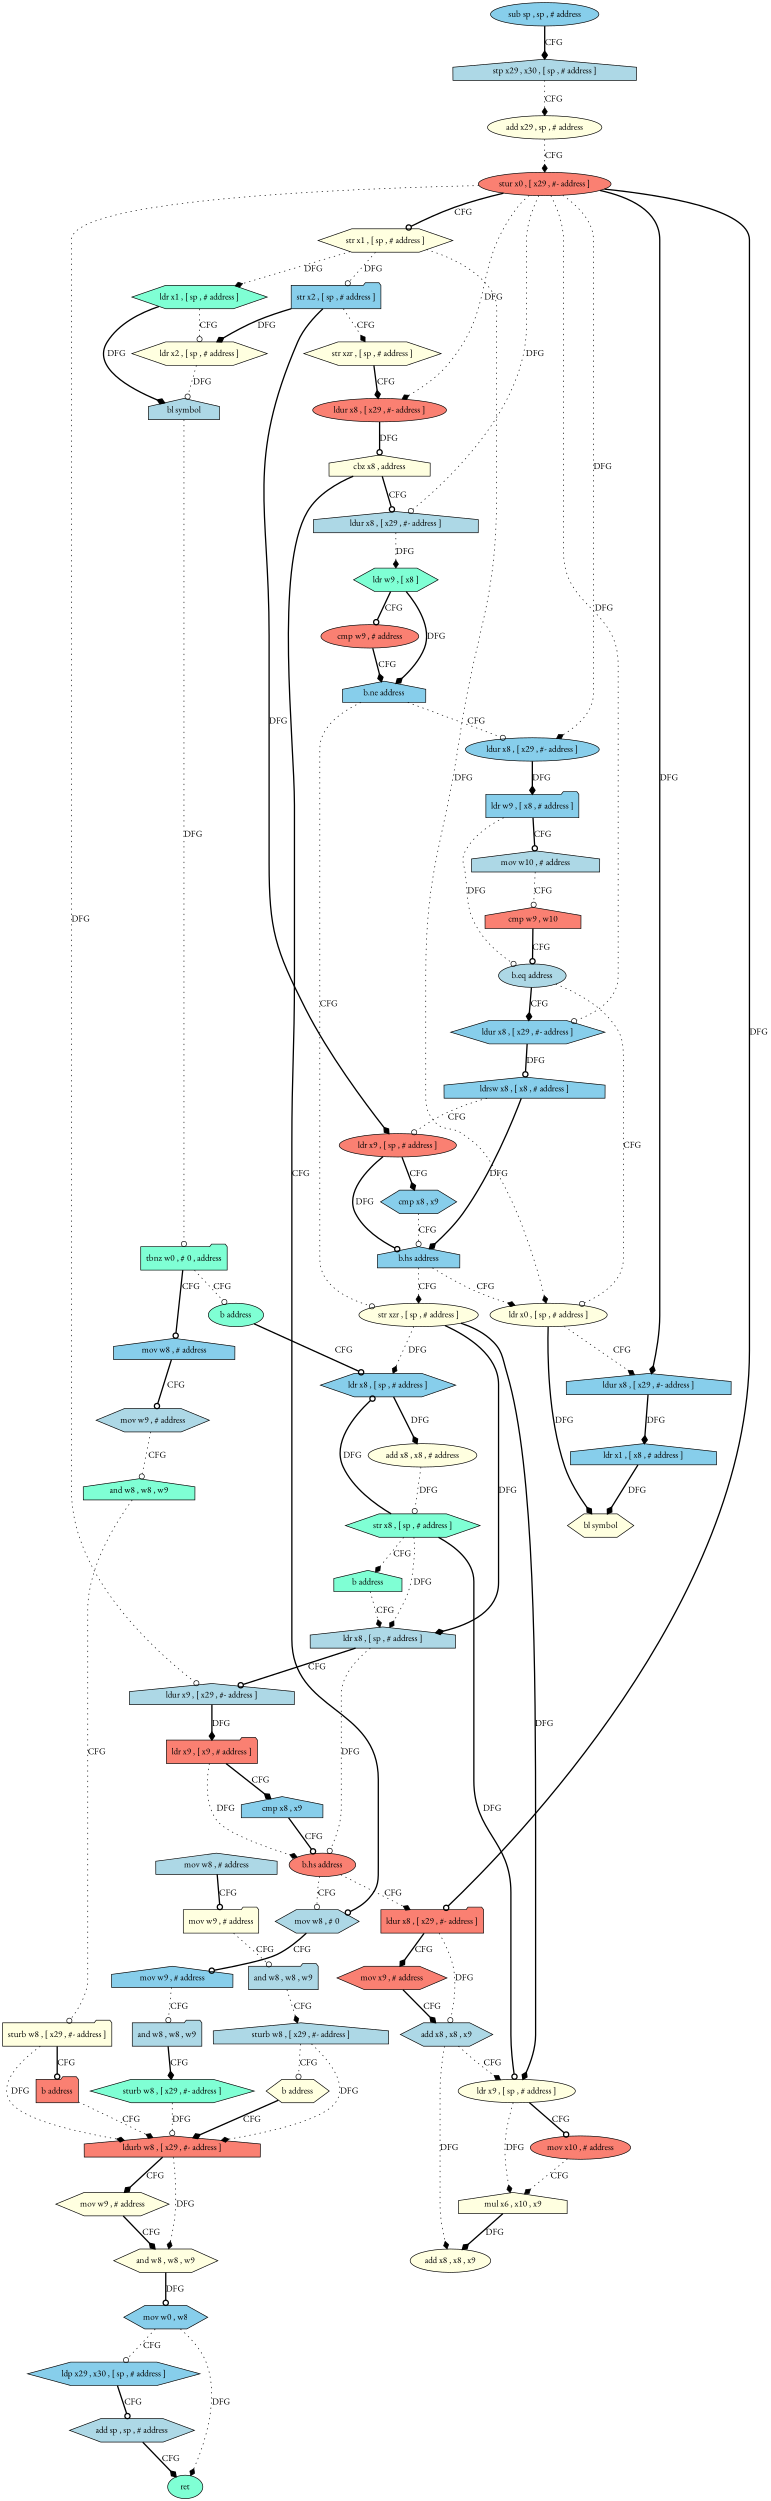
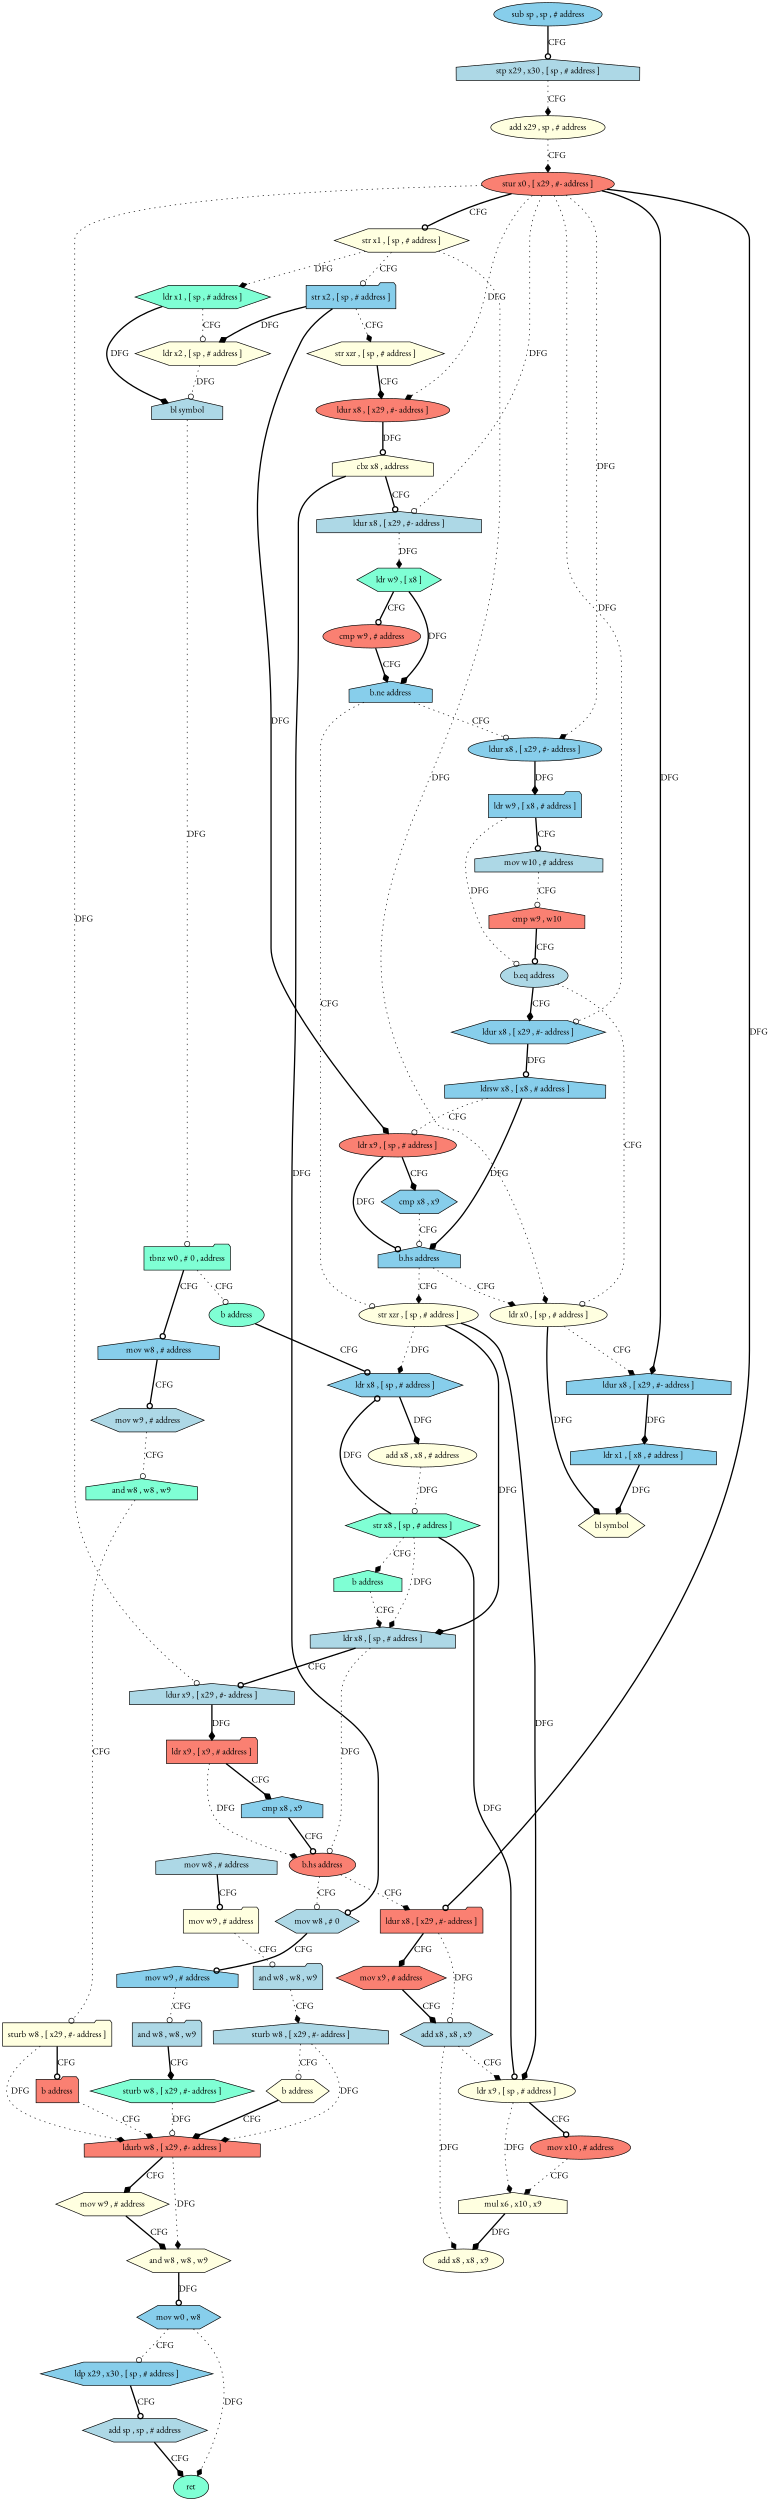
(545, 39) -> (548, 40)
(373, 269) -> (389, 269)
(301, 1174) -> (302, 1174)
